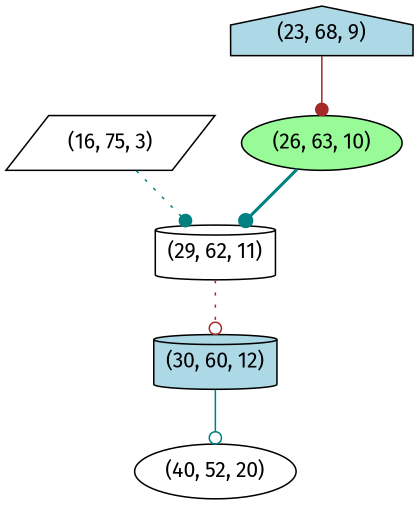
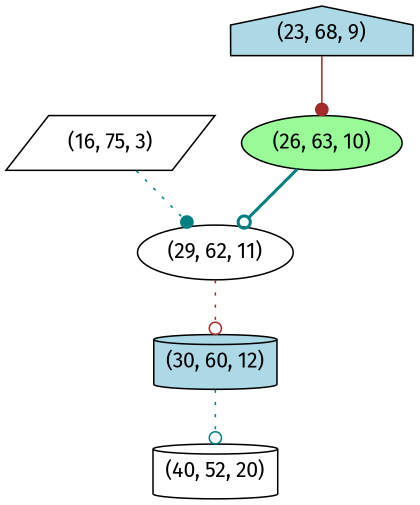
(274, 193) -> (273, 193)
(215, 252) -> (215, 252)
(215, 411) -> (215, 411)
(215, 471) -> (215, 471)
